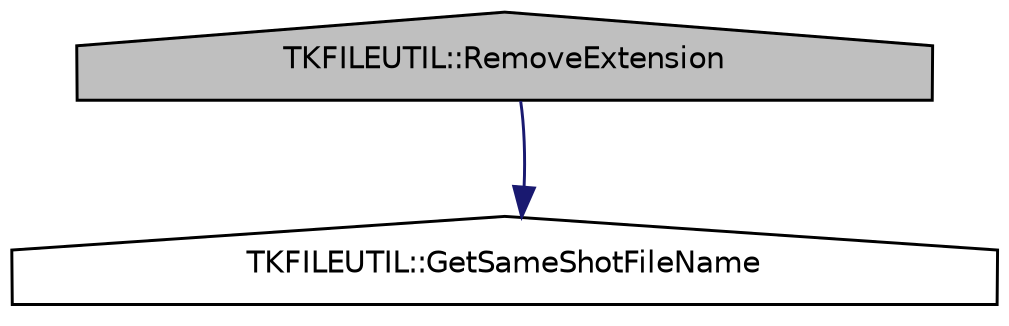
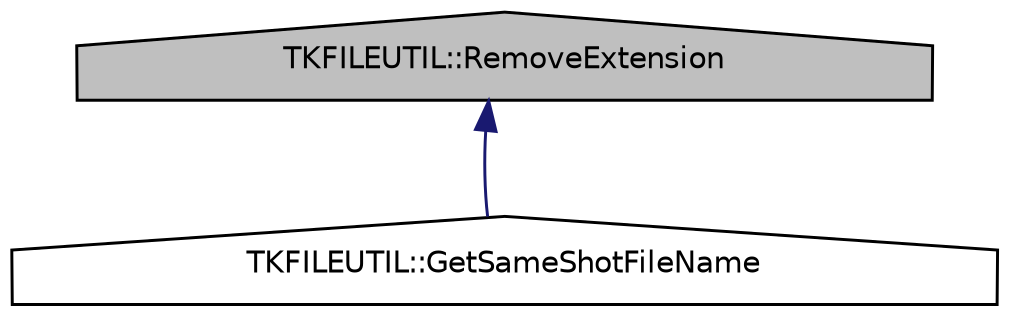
(524, 144) -> (485, 174)
